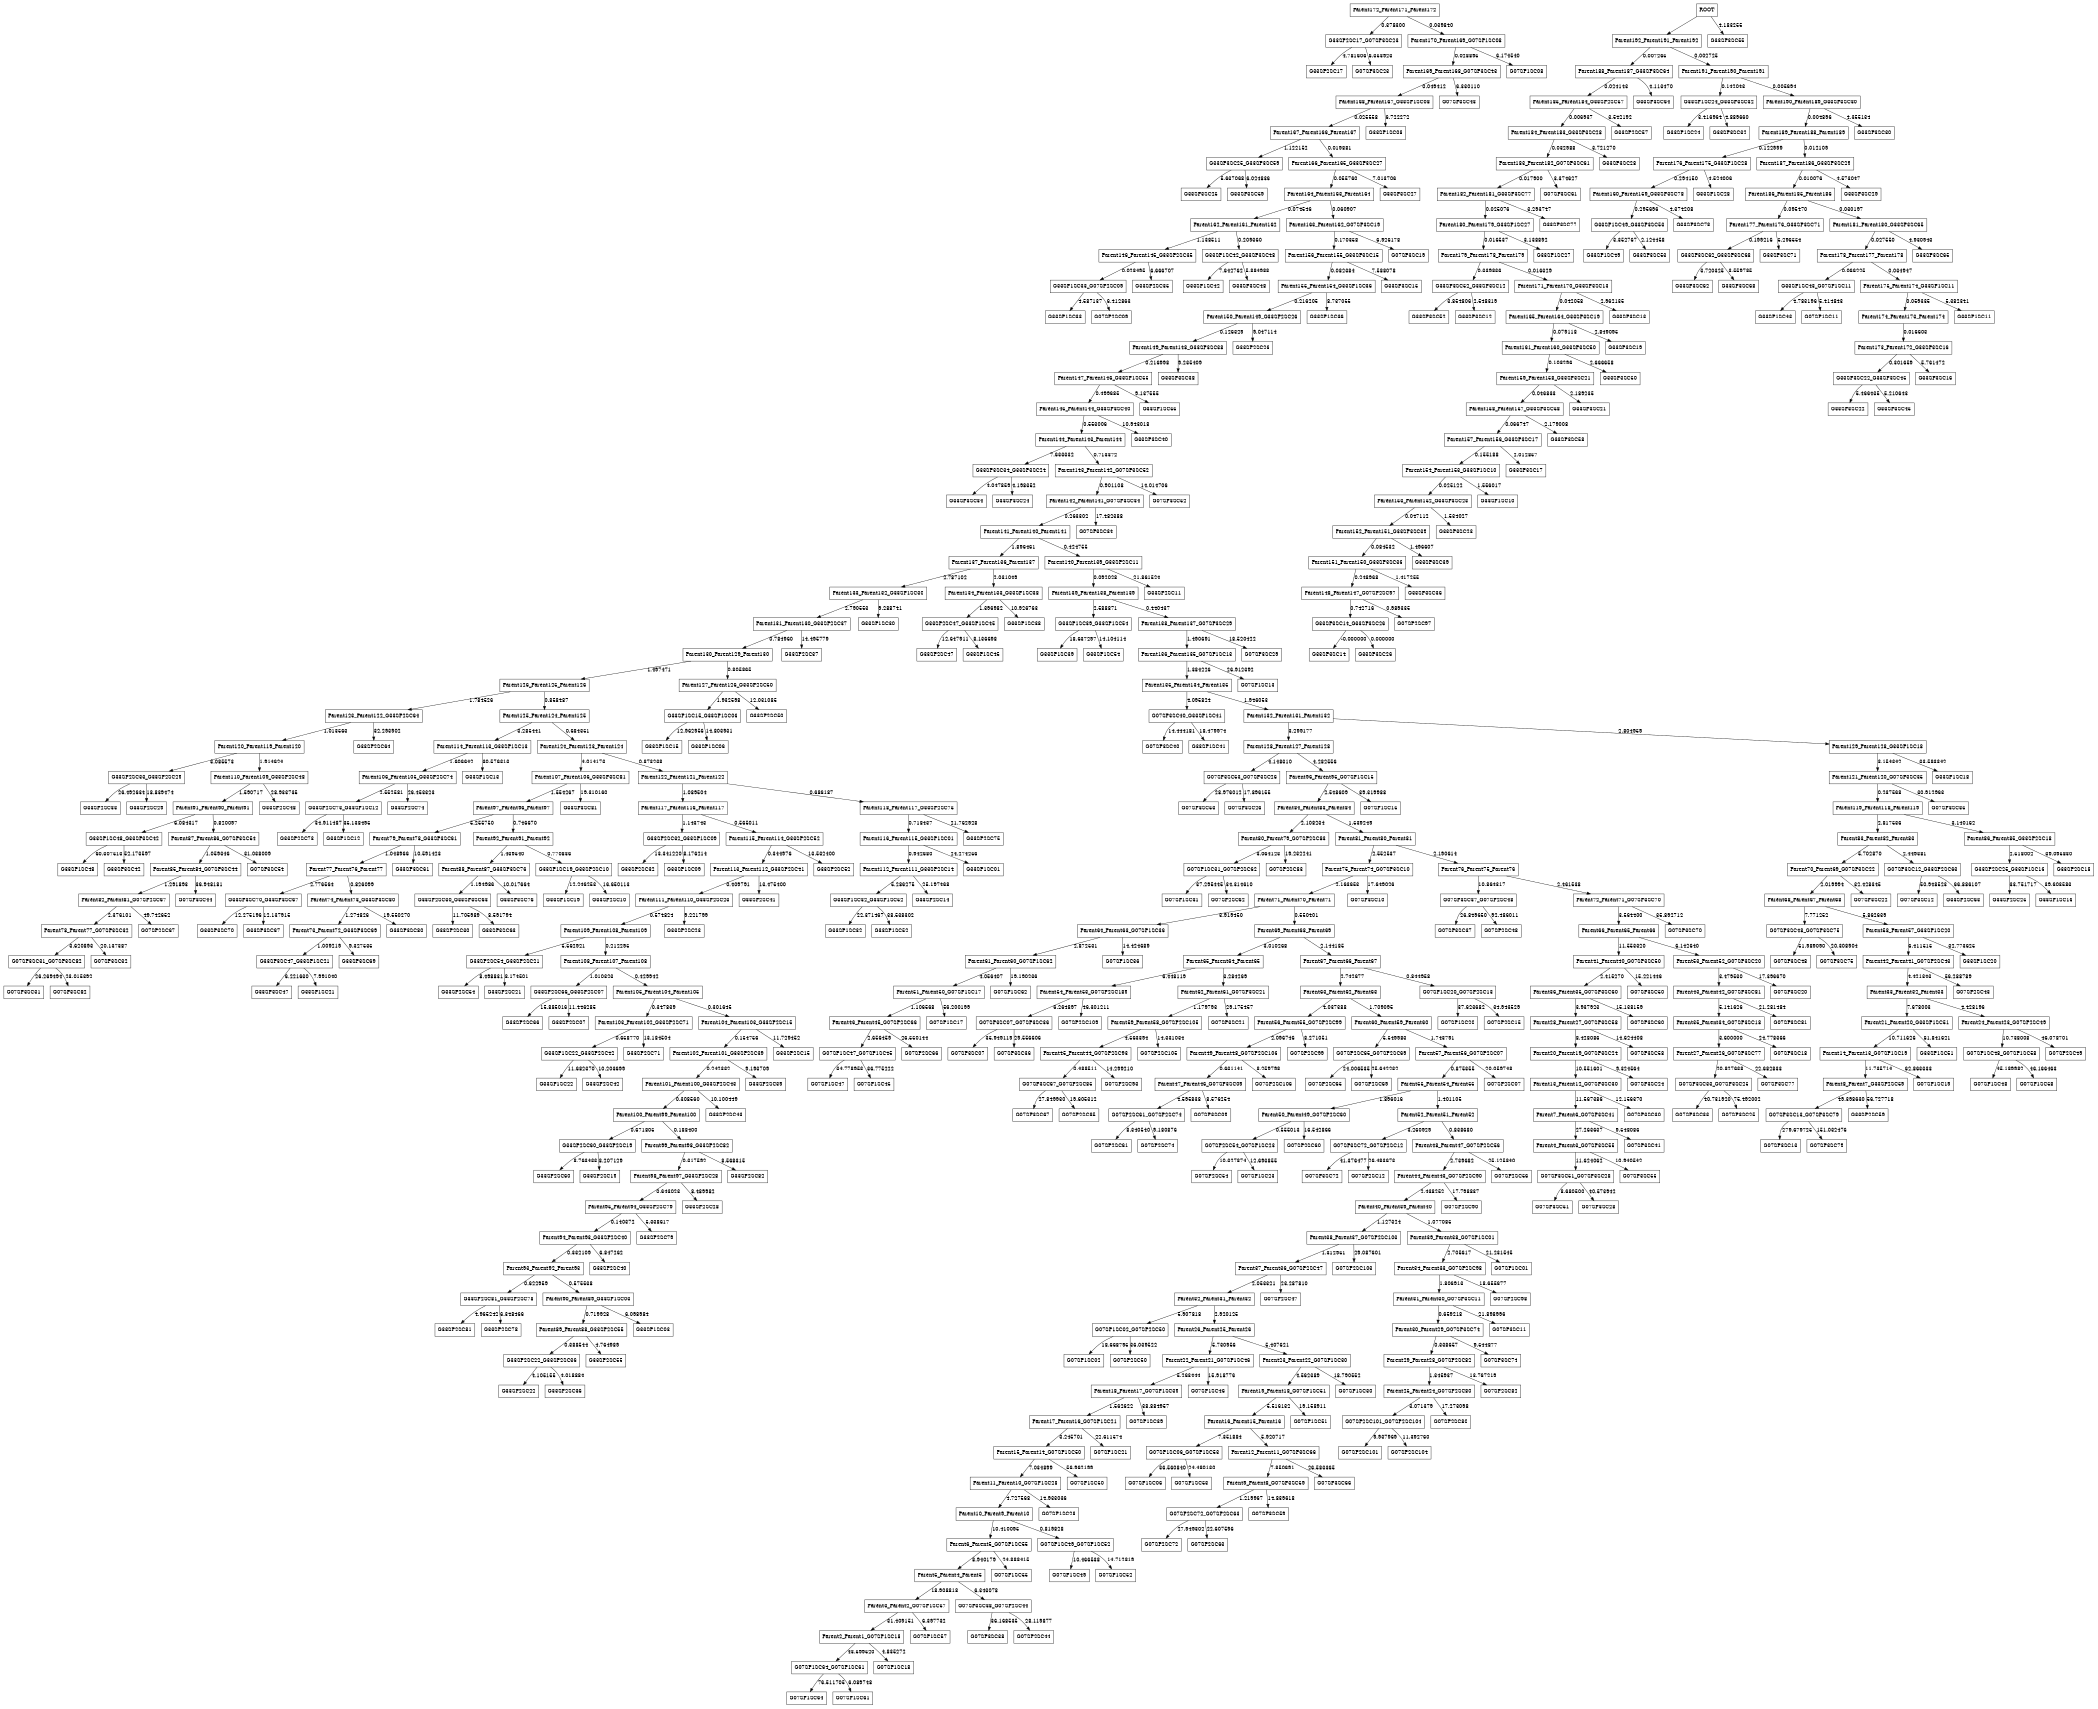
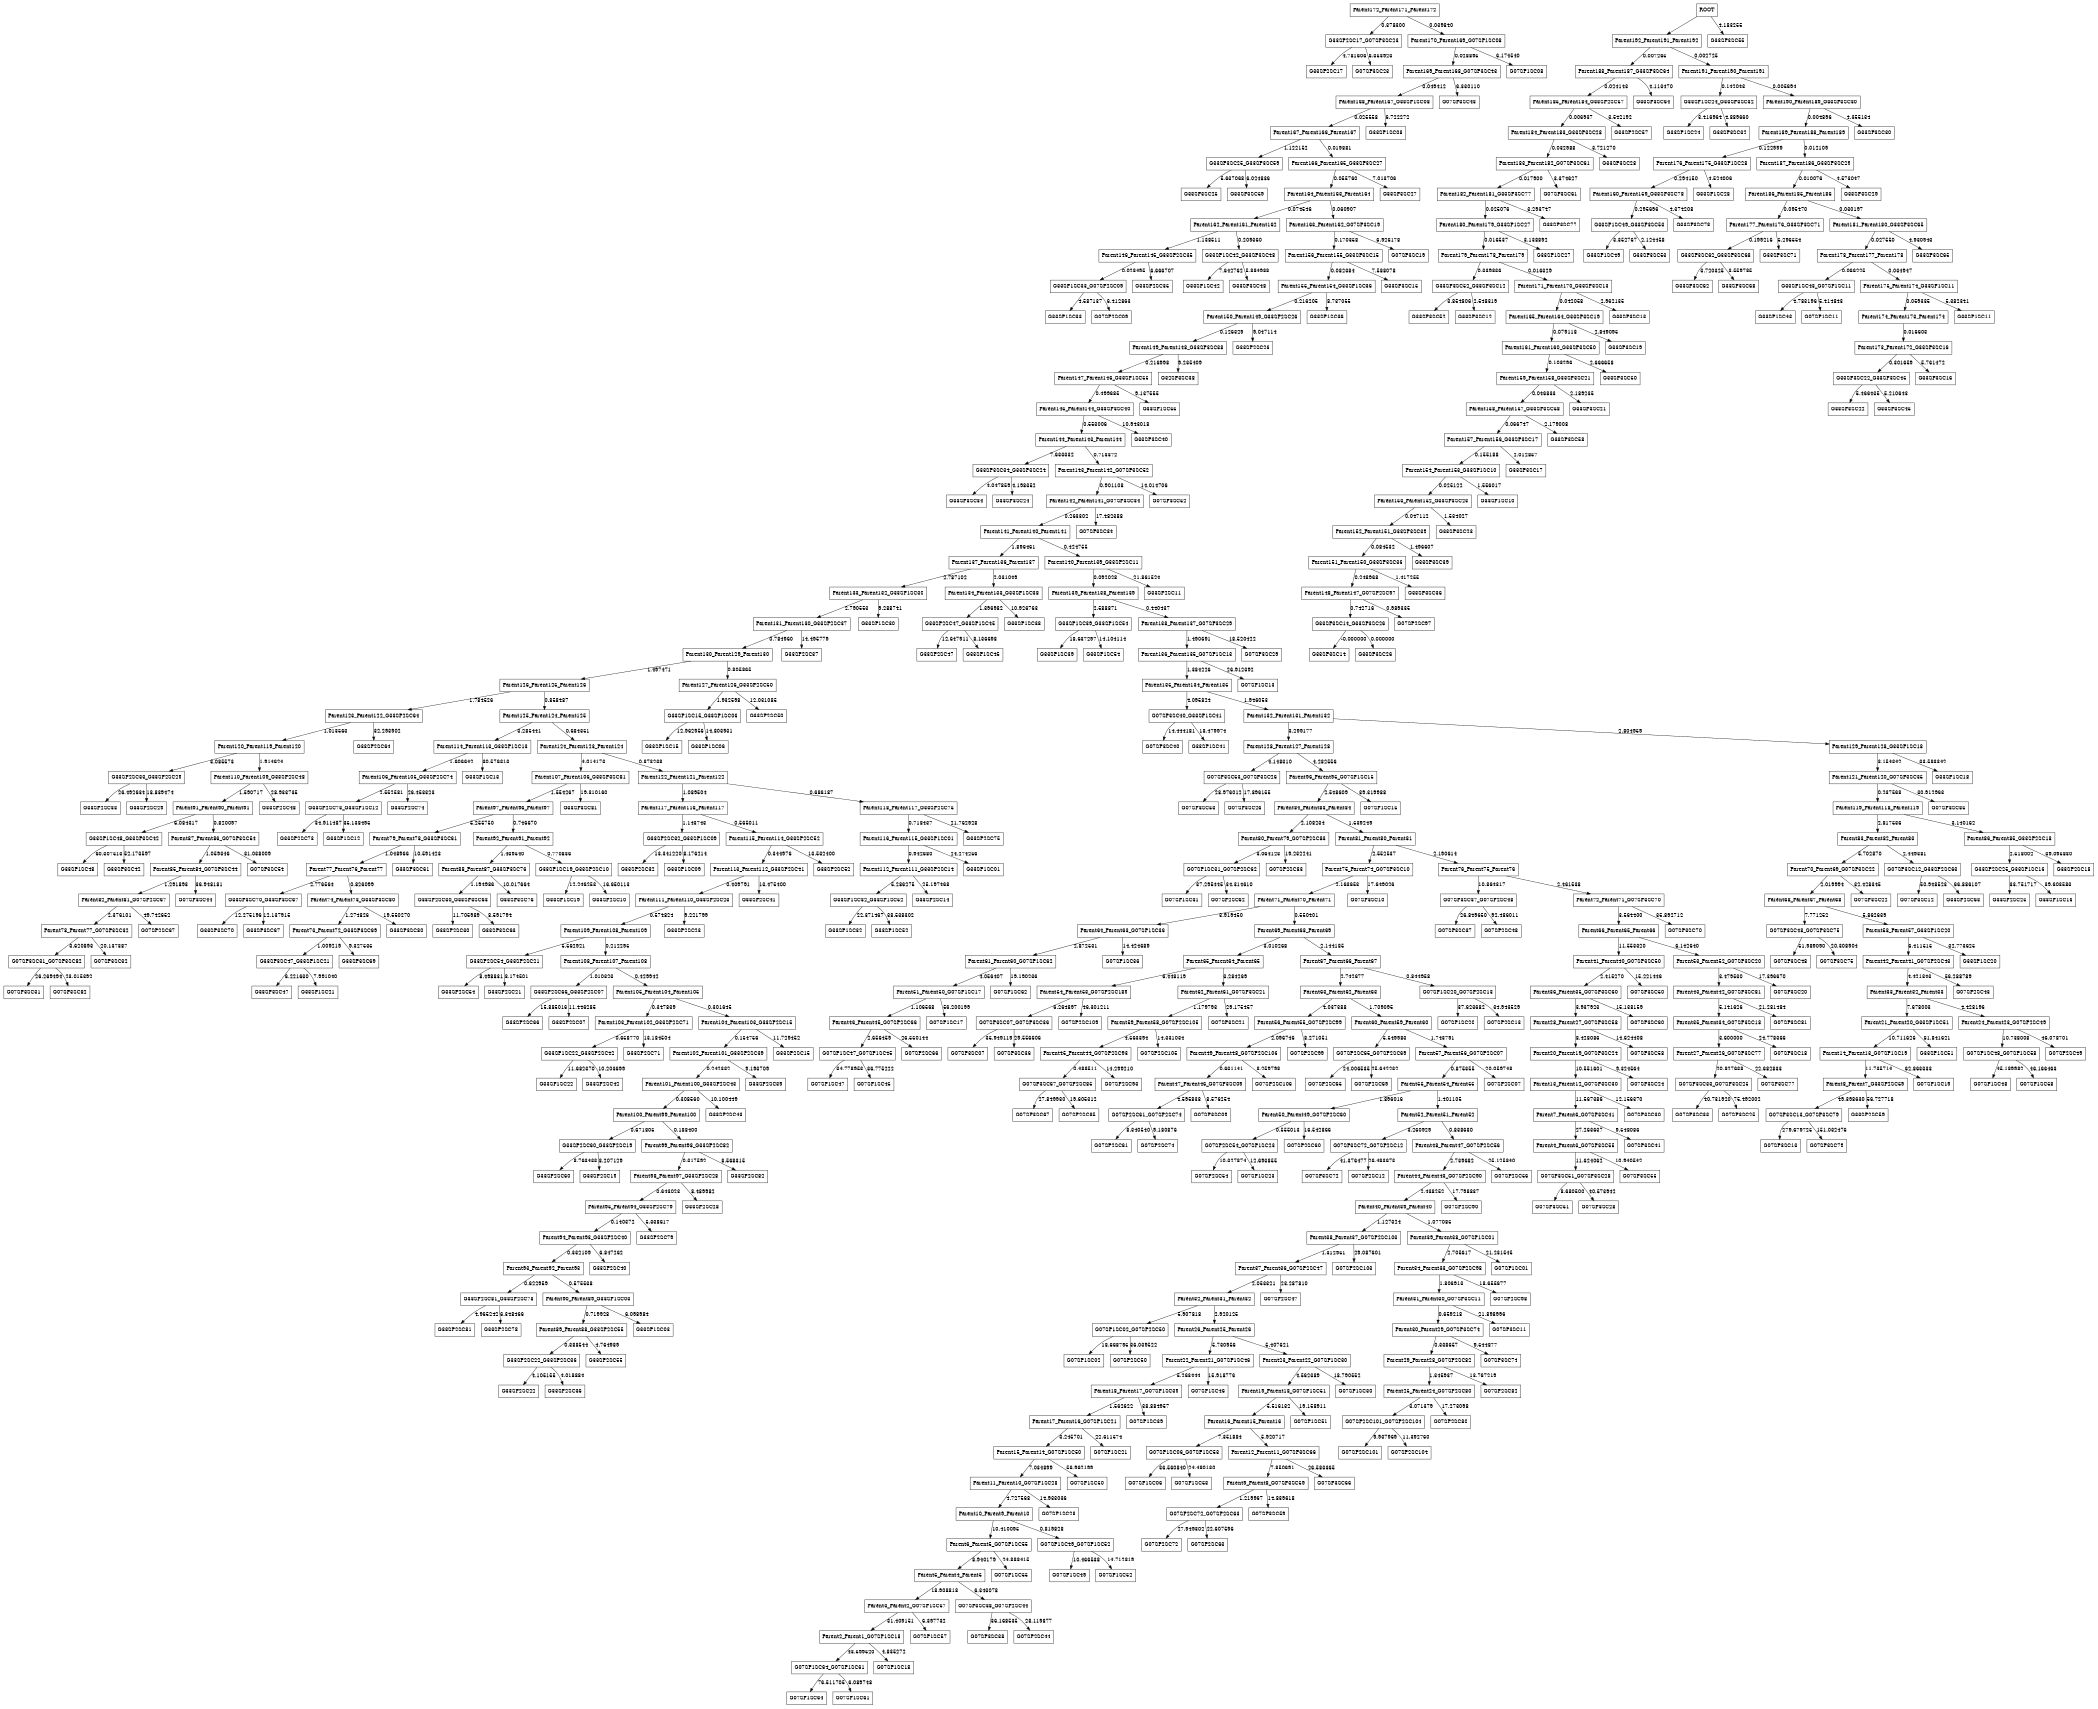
(1178, 379) -> (1178, 379)
(1504, 1023) -> (1504, 1023)
